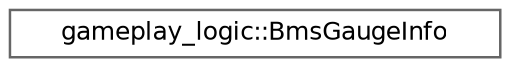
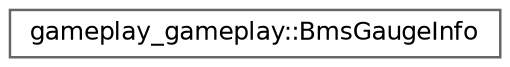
(255, 34) -> (255, 34)
